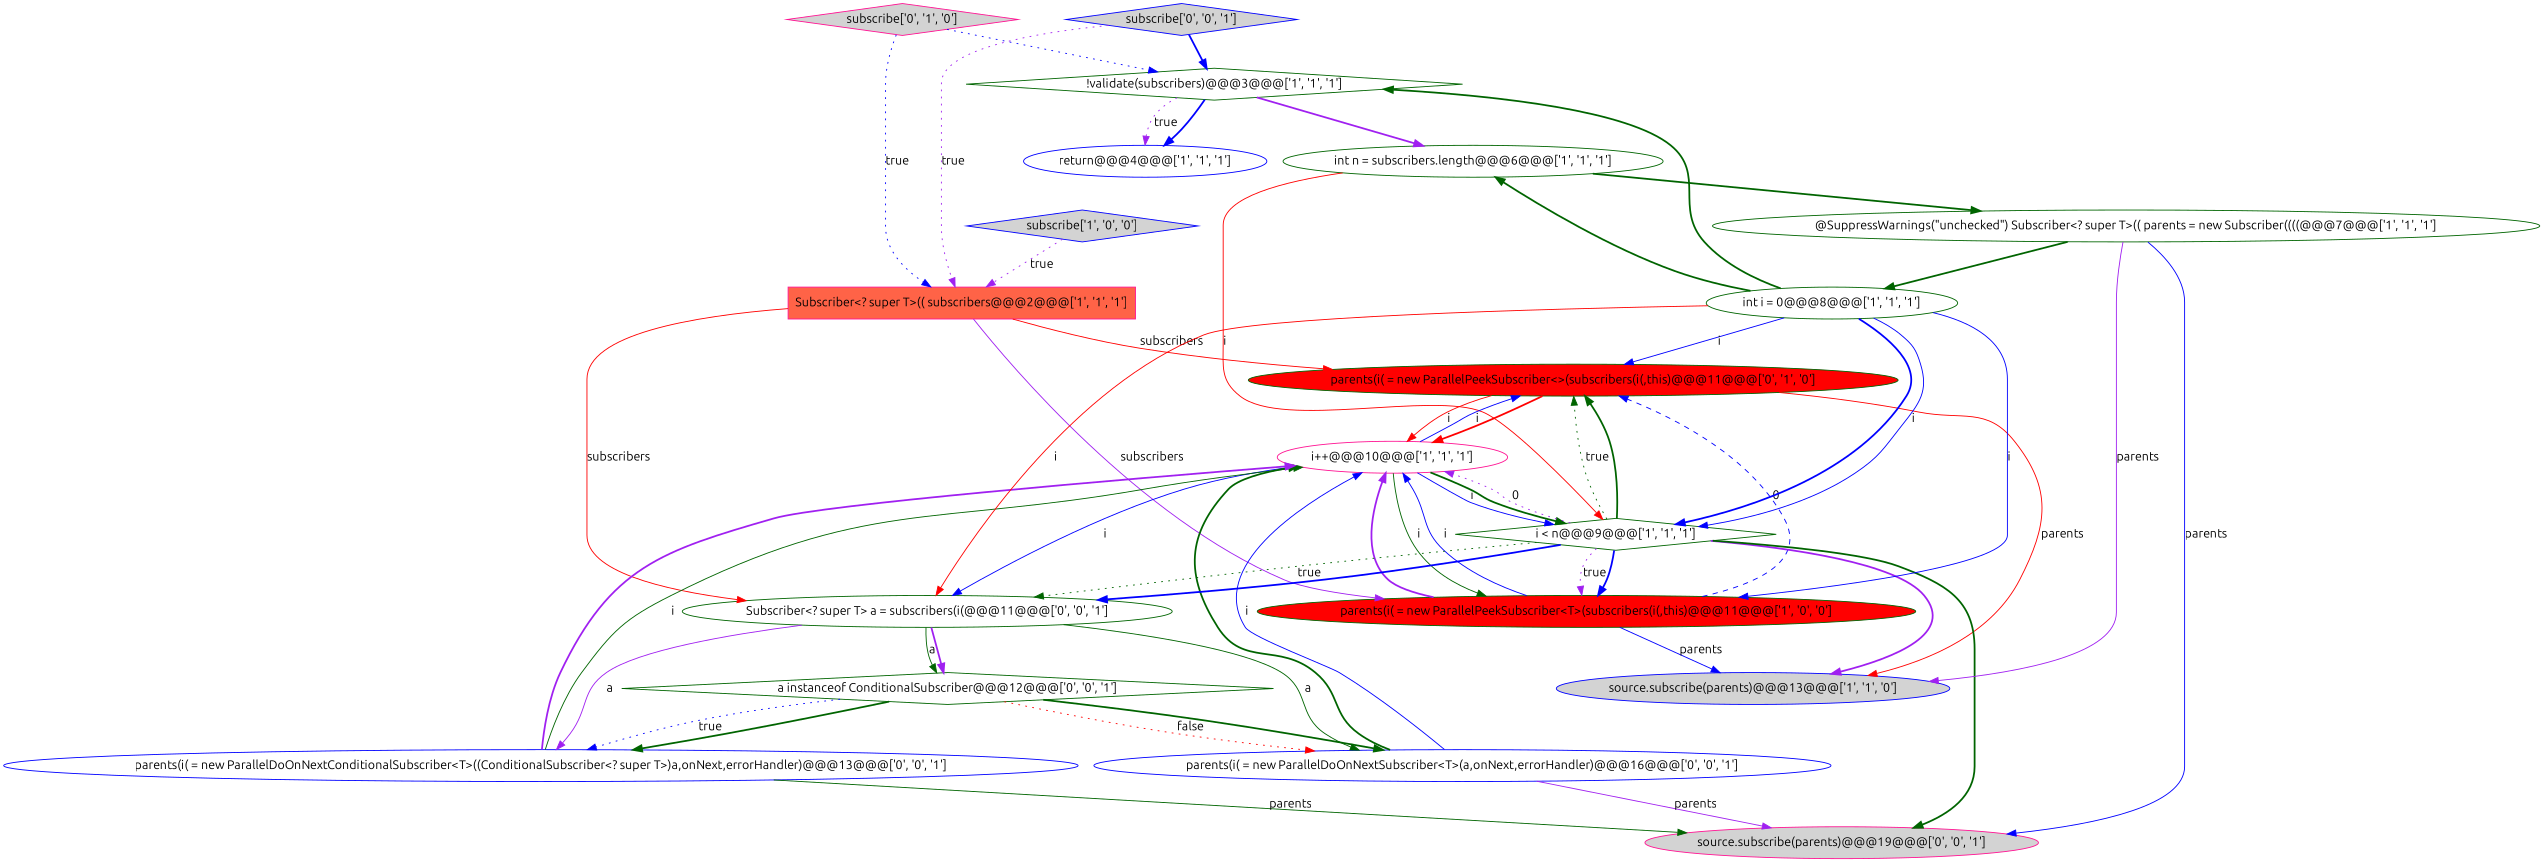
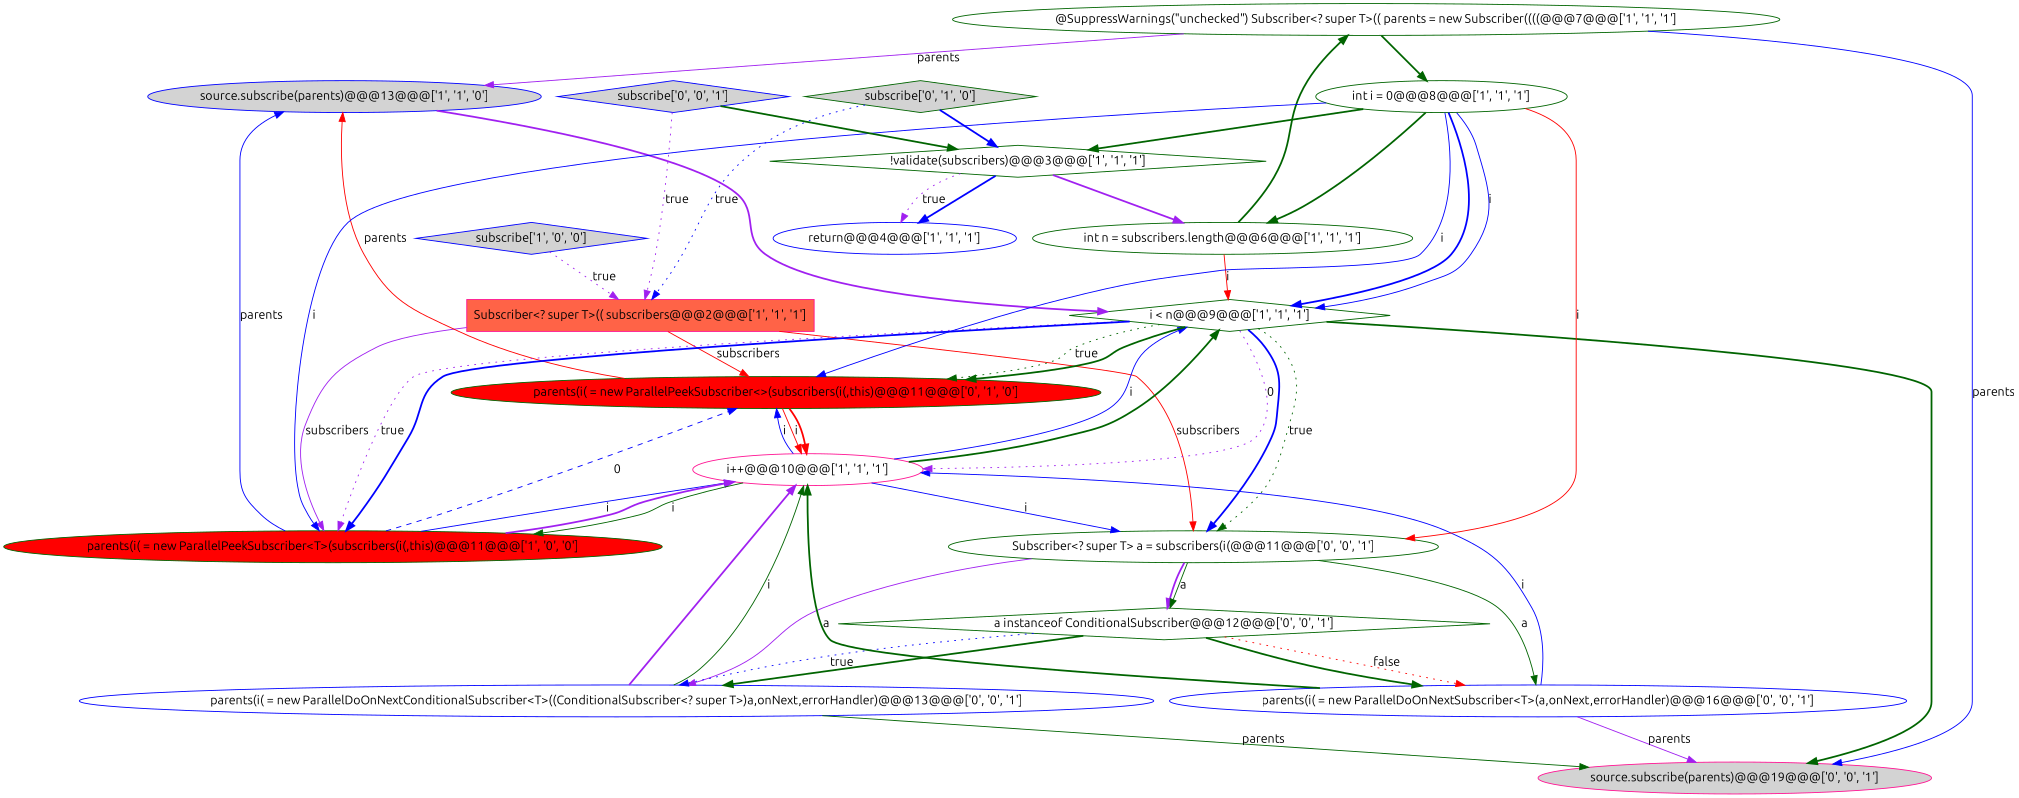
(902, 19) -> (920, 97)
(1196, 48) -> (834, 127)
(1048, 50) -> (957, 121)
(1879, 570) -> (753, 237)
